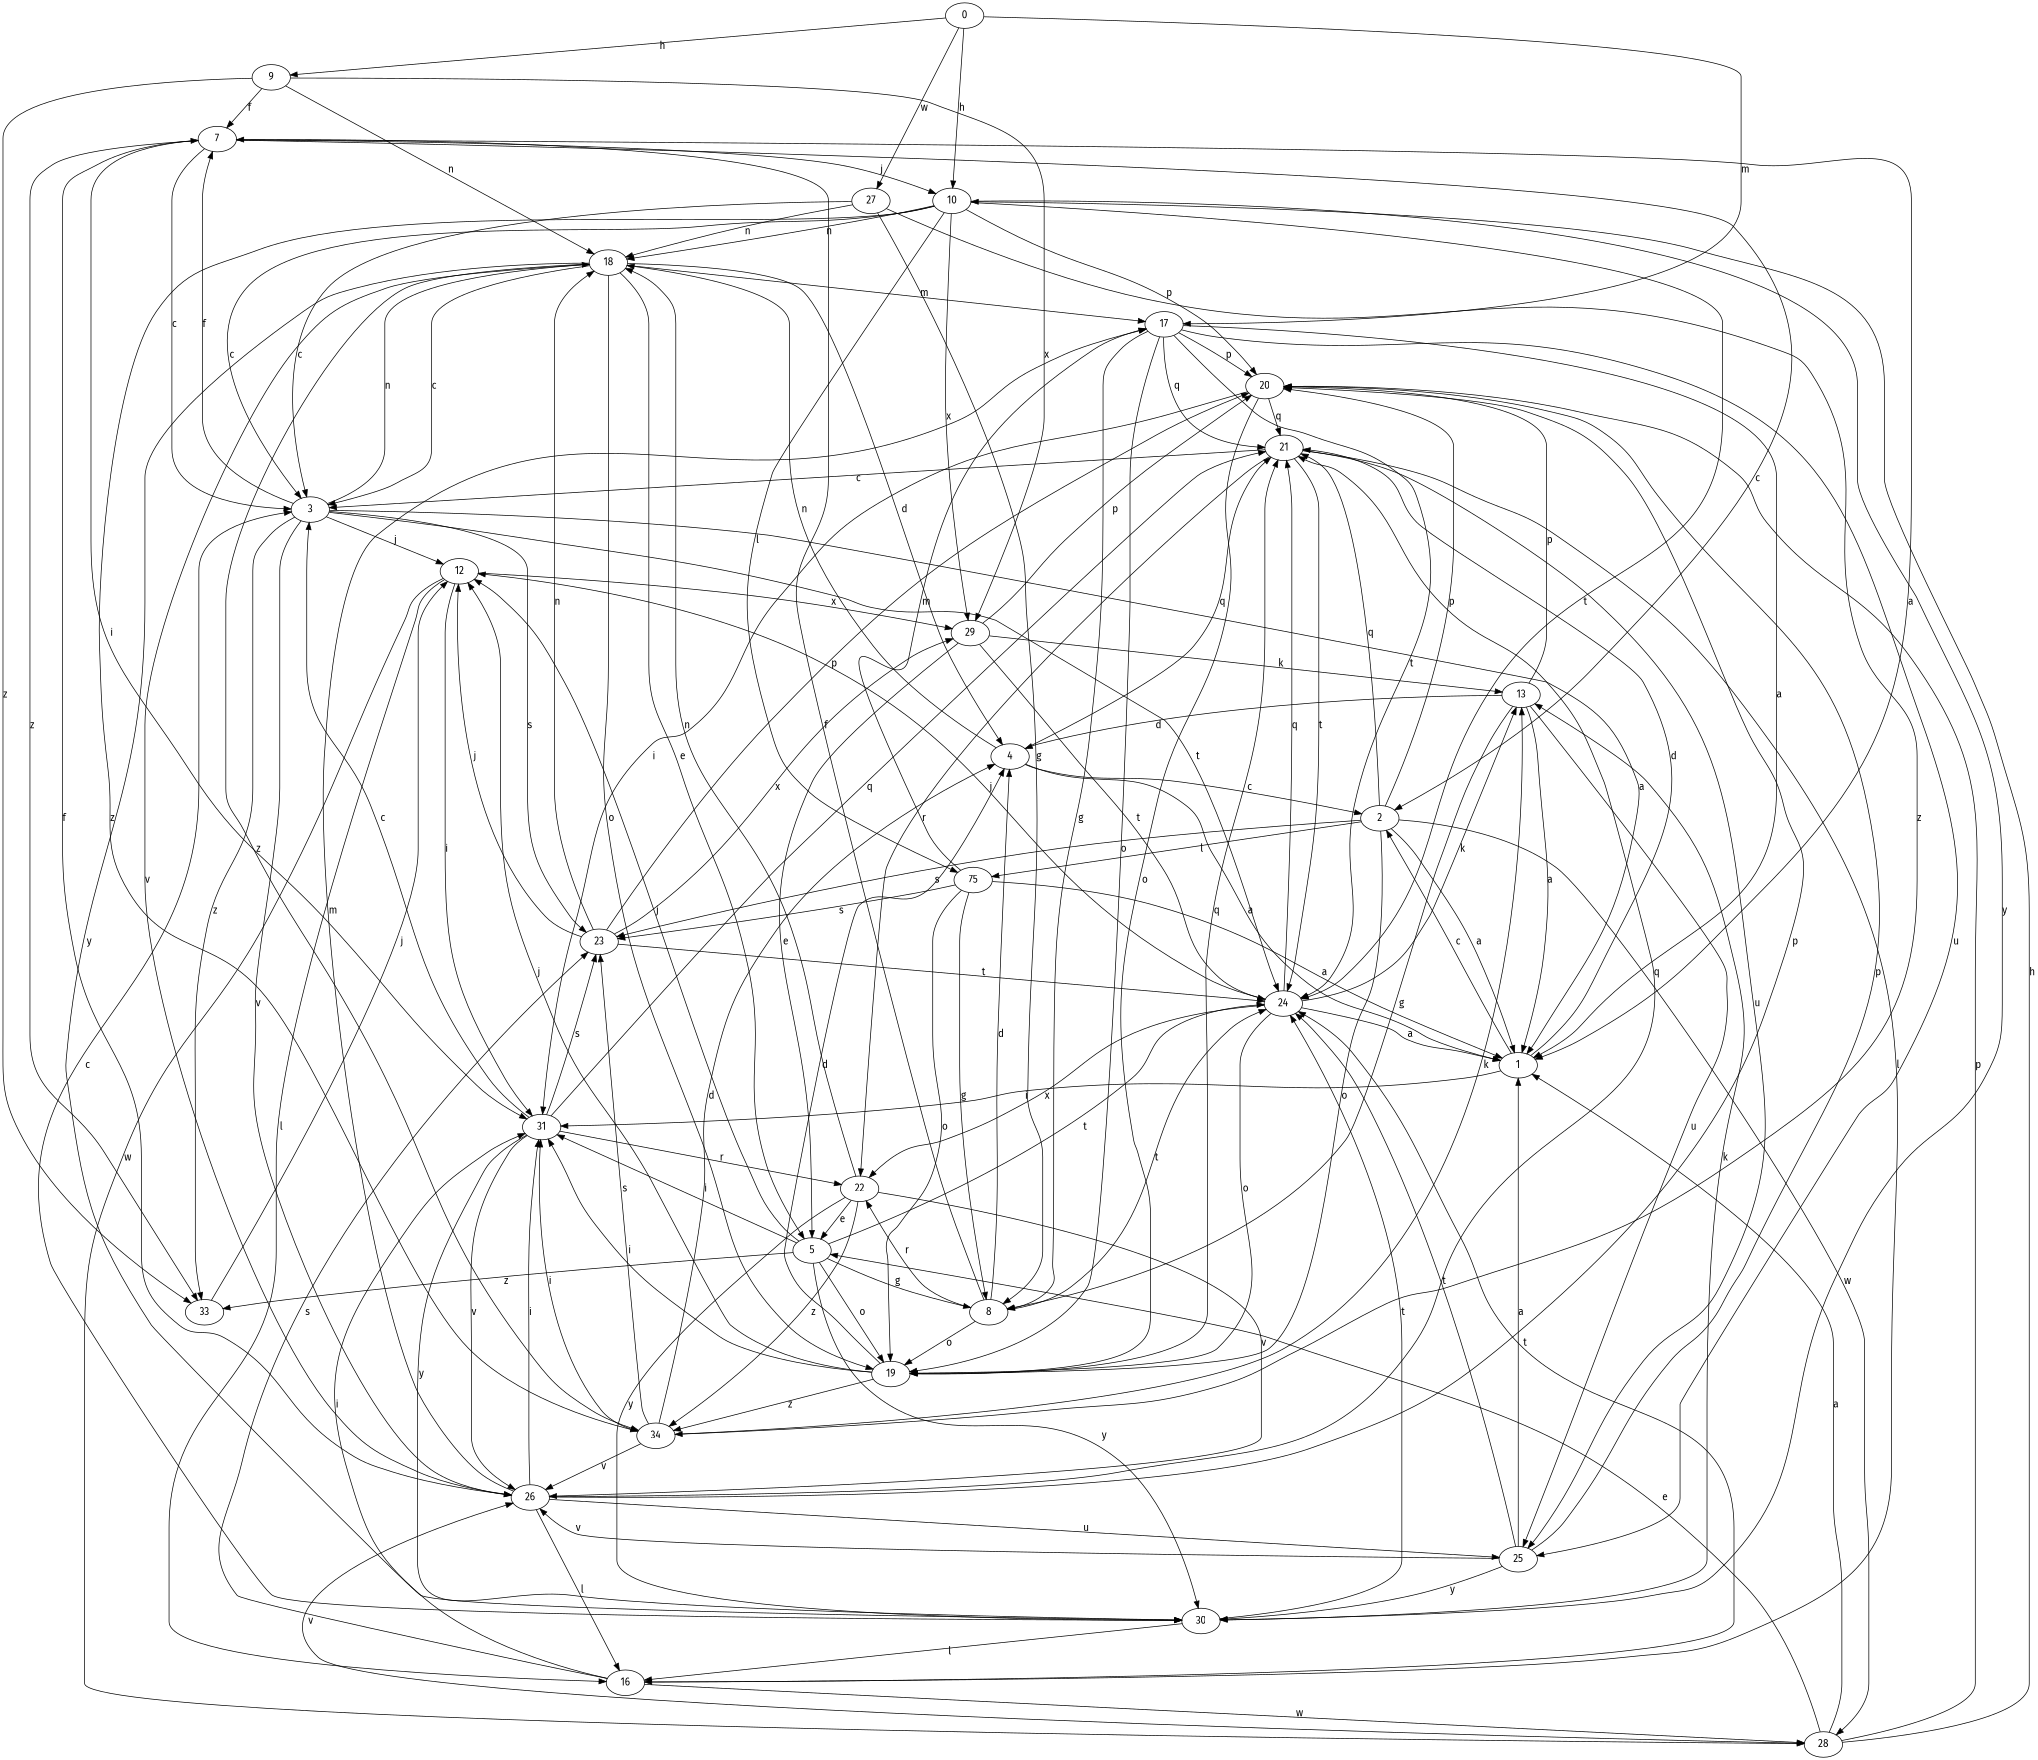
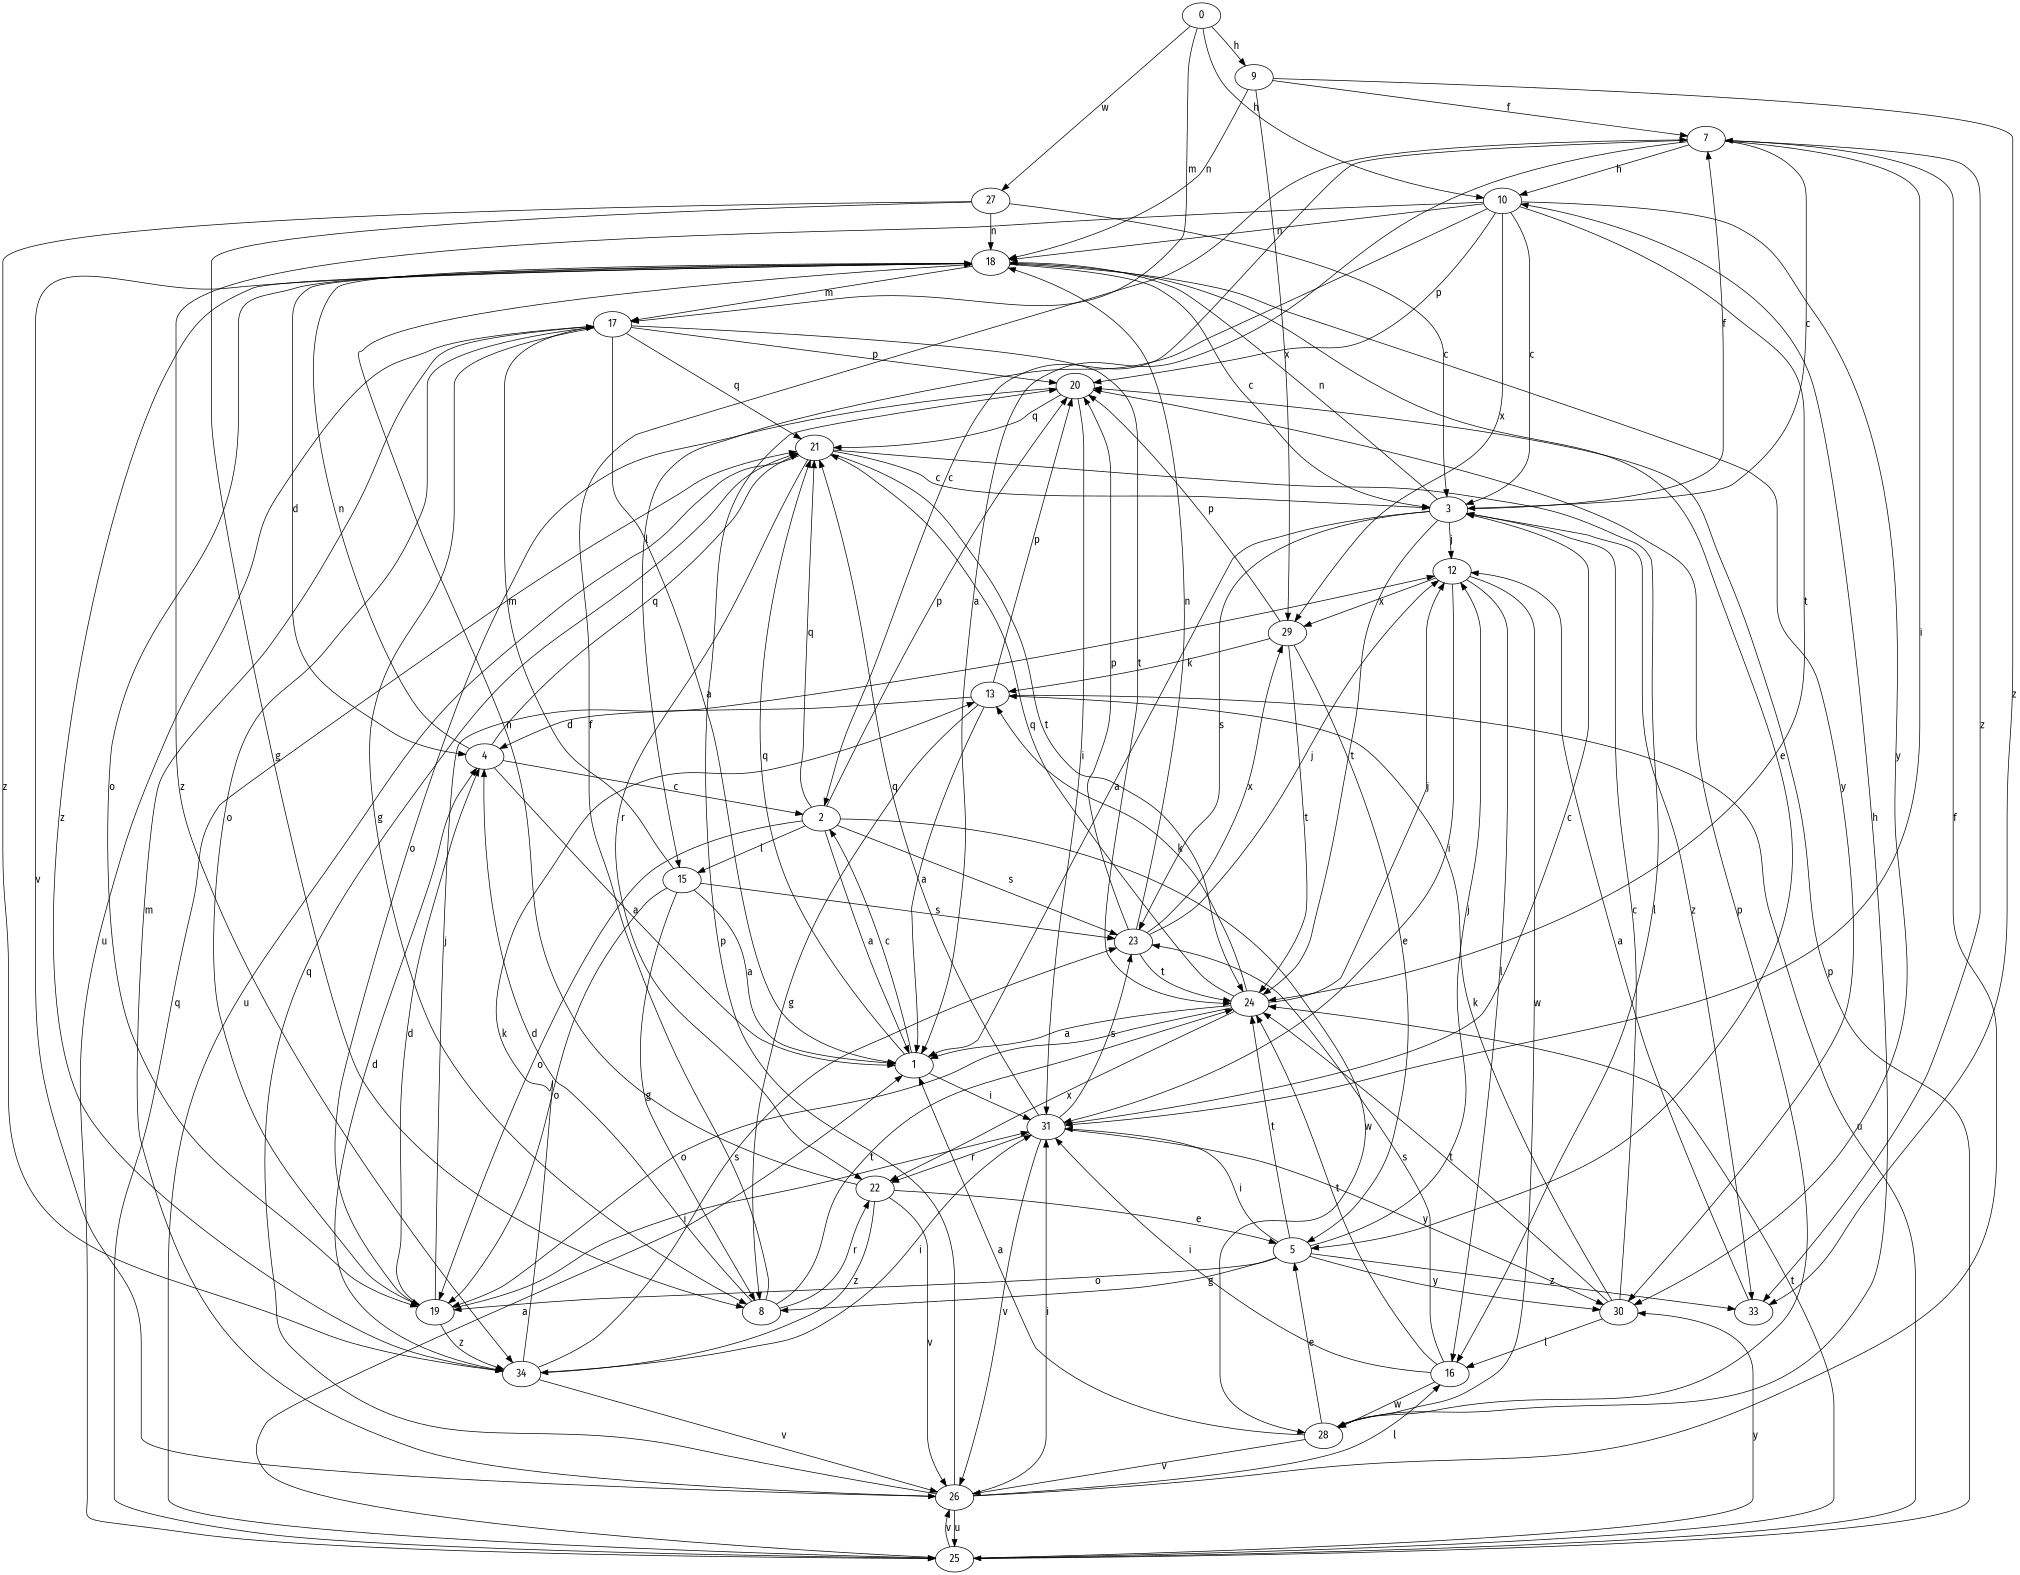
(882, 170) -> (1619, 170)
(1674, 757) -> (765, 757)
(973, 880) -> (682, 880)
(402, 942) -> (1620, 942)
(1207, 1044) -> (119, 1222)
(255, 1054) -> none
(943, 1341) -> none
(662, 1586) -> none
